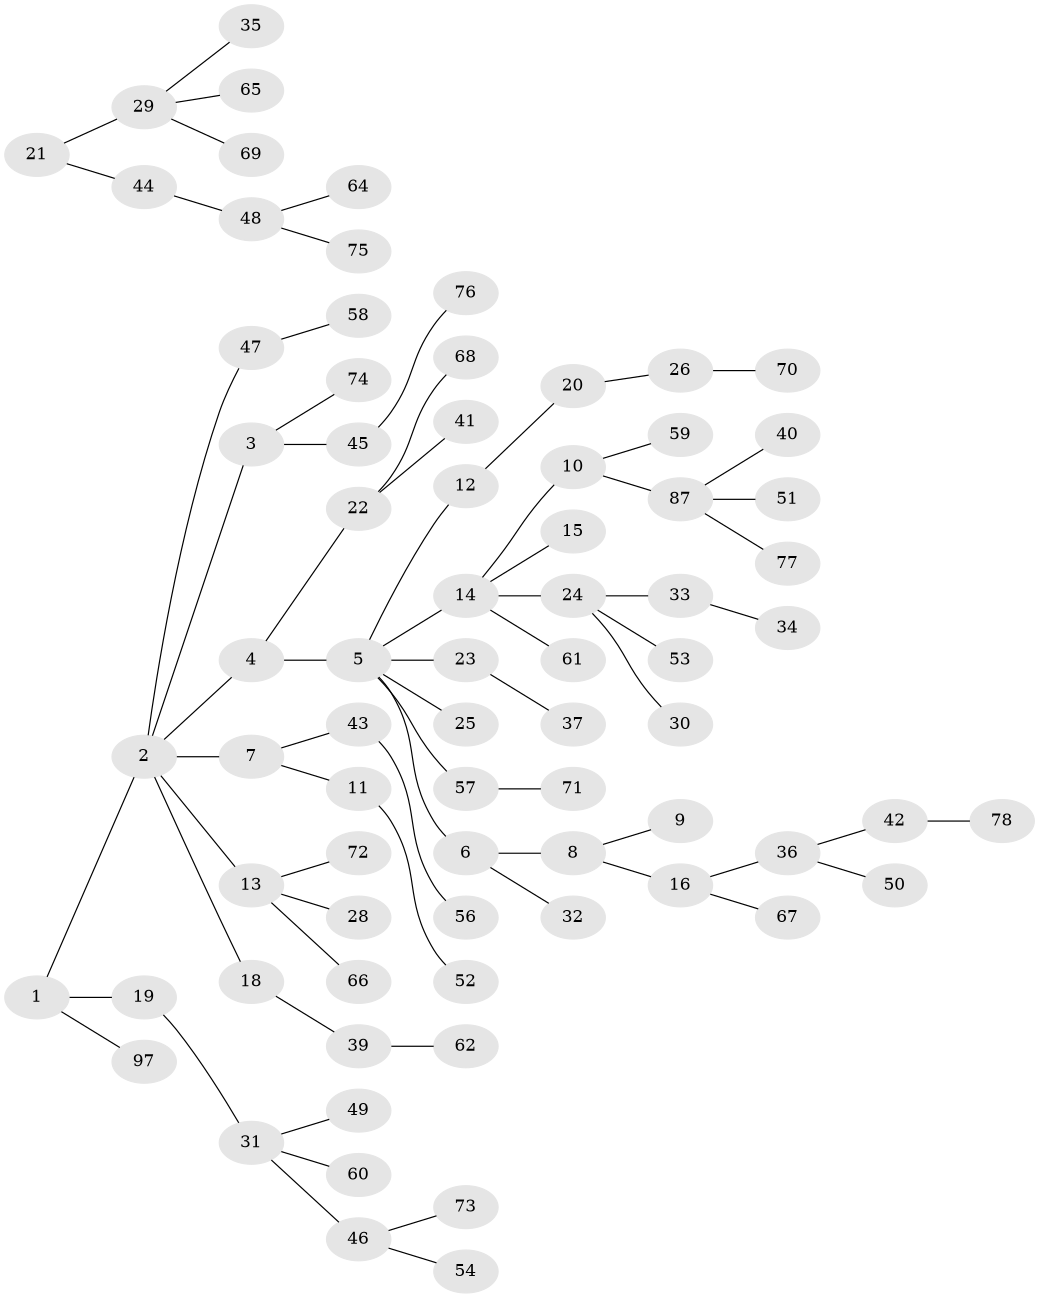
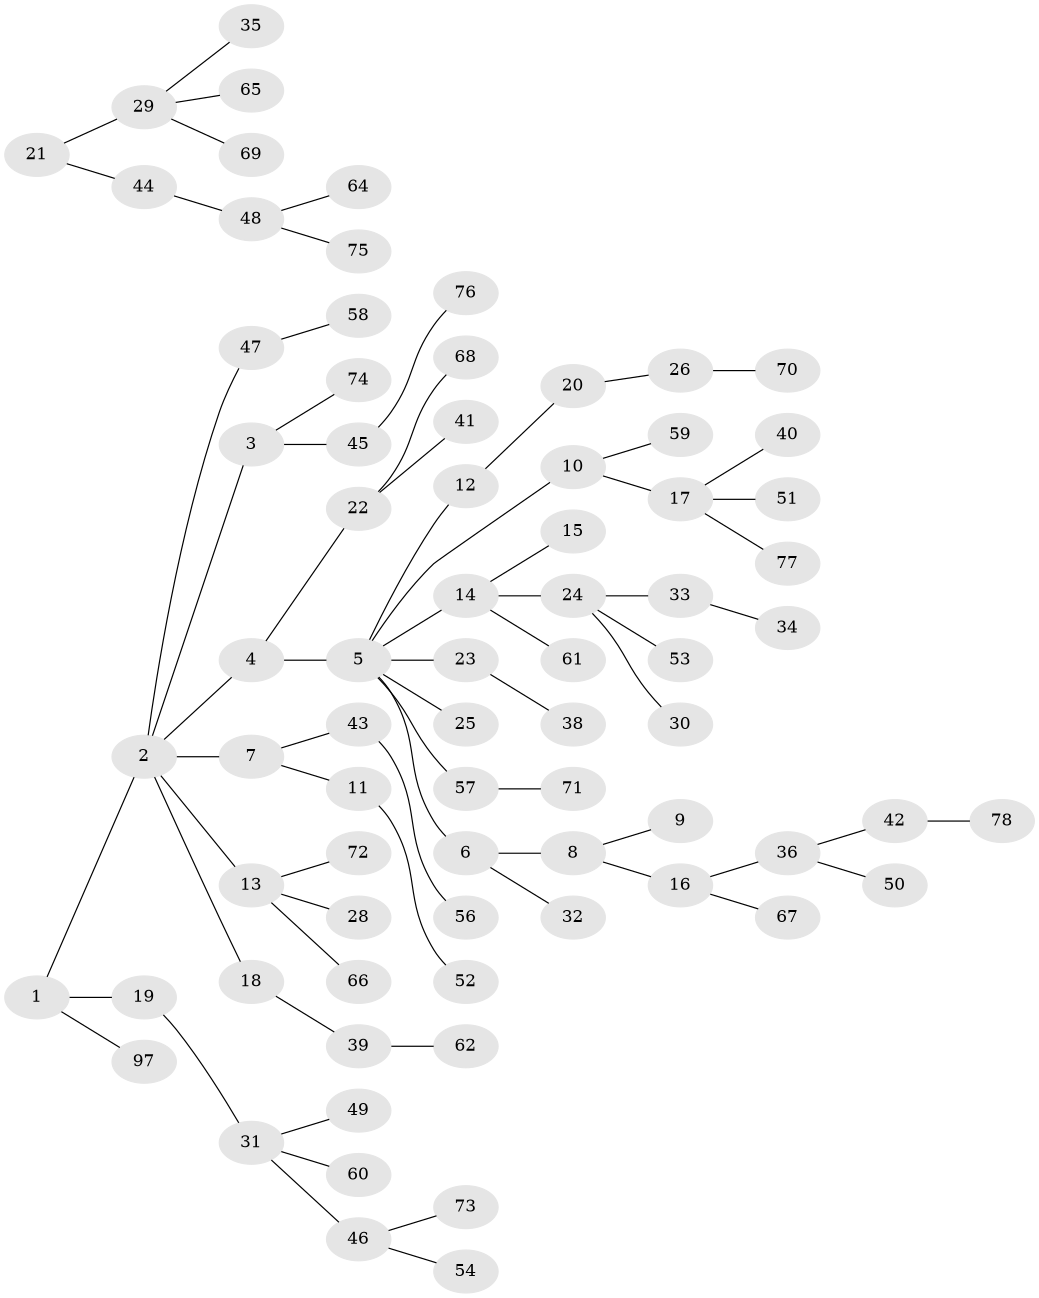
(680, 499) -> (680, 499)
(518, 530) -> (451, 551)
(573, 725) -> (573, 725)
